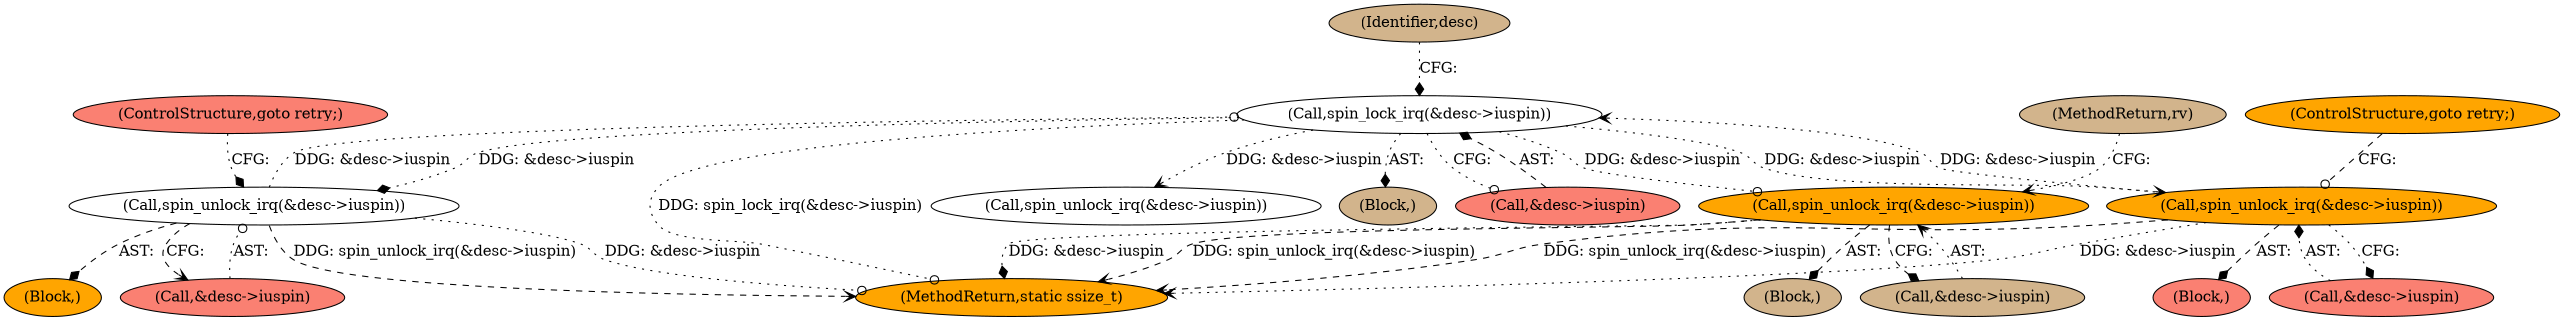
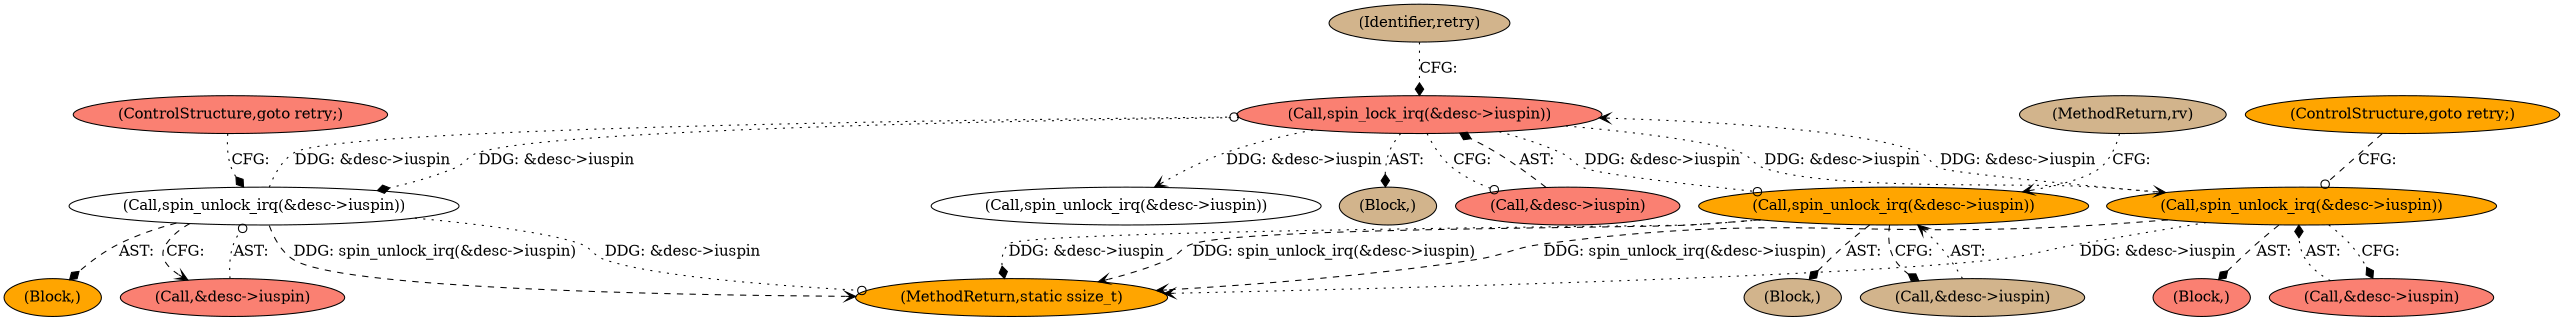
(1419, 23) -> (1419, 23)
(1419, 115) -> (1419, 115)
(788, 152) -> none
